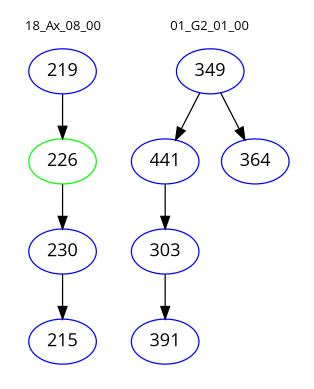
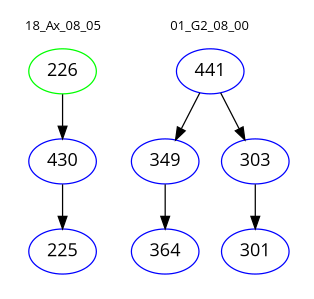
(63, 27) -> (63, 27)
(210, 27) -> (210, 27)
(63, 71) -> none
(191, 111) -> (191, 111)
(63, 252) -> (63, 161)
(63, 342) -> (63, 252)
(165, 342) -> (255, 252)
